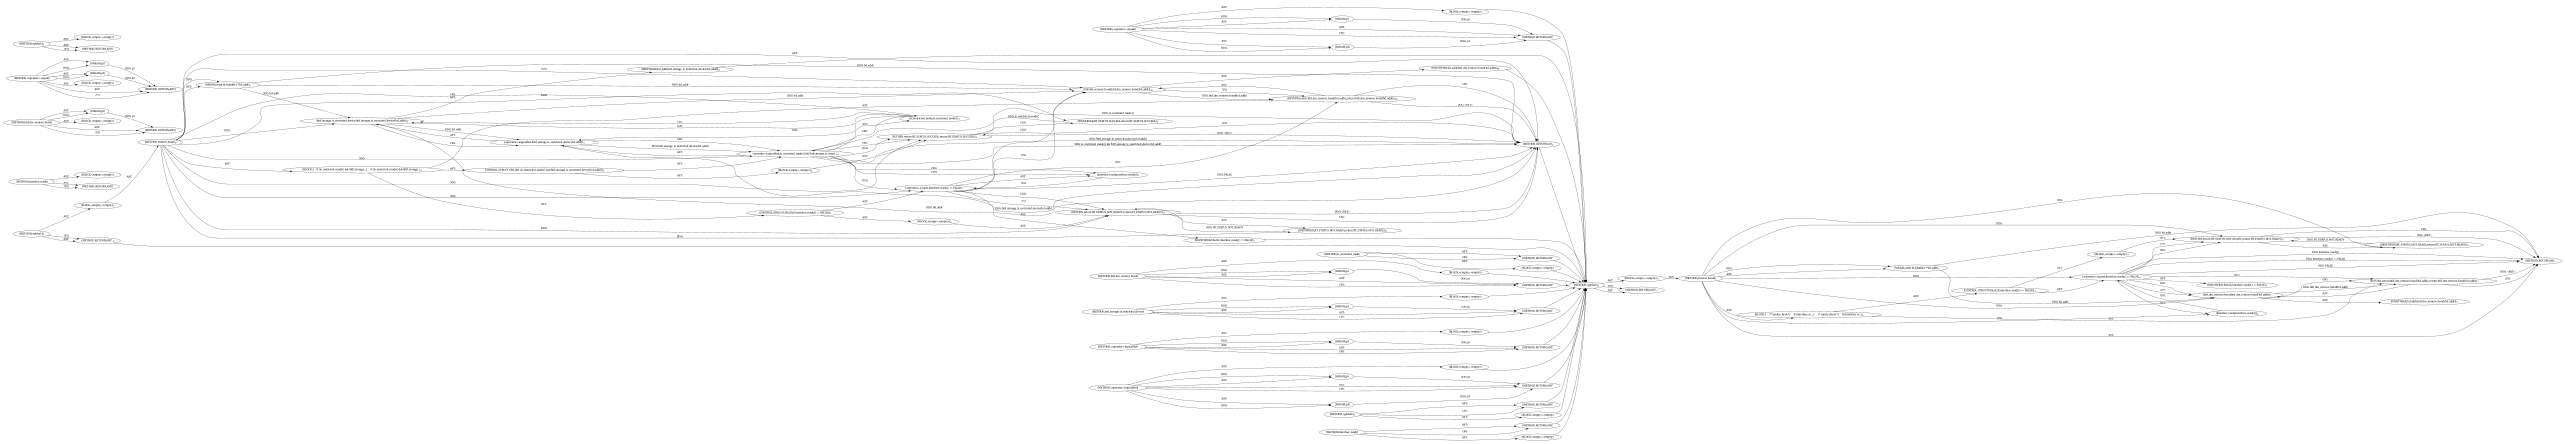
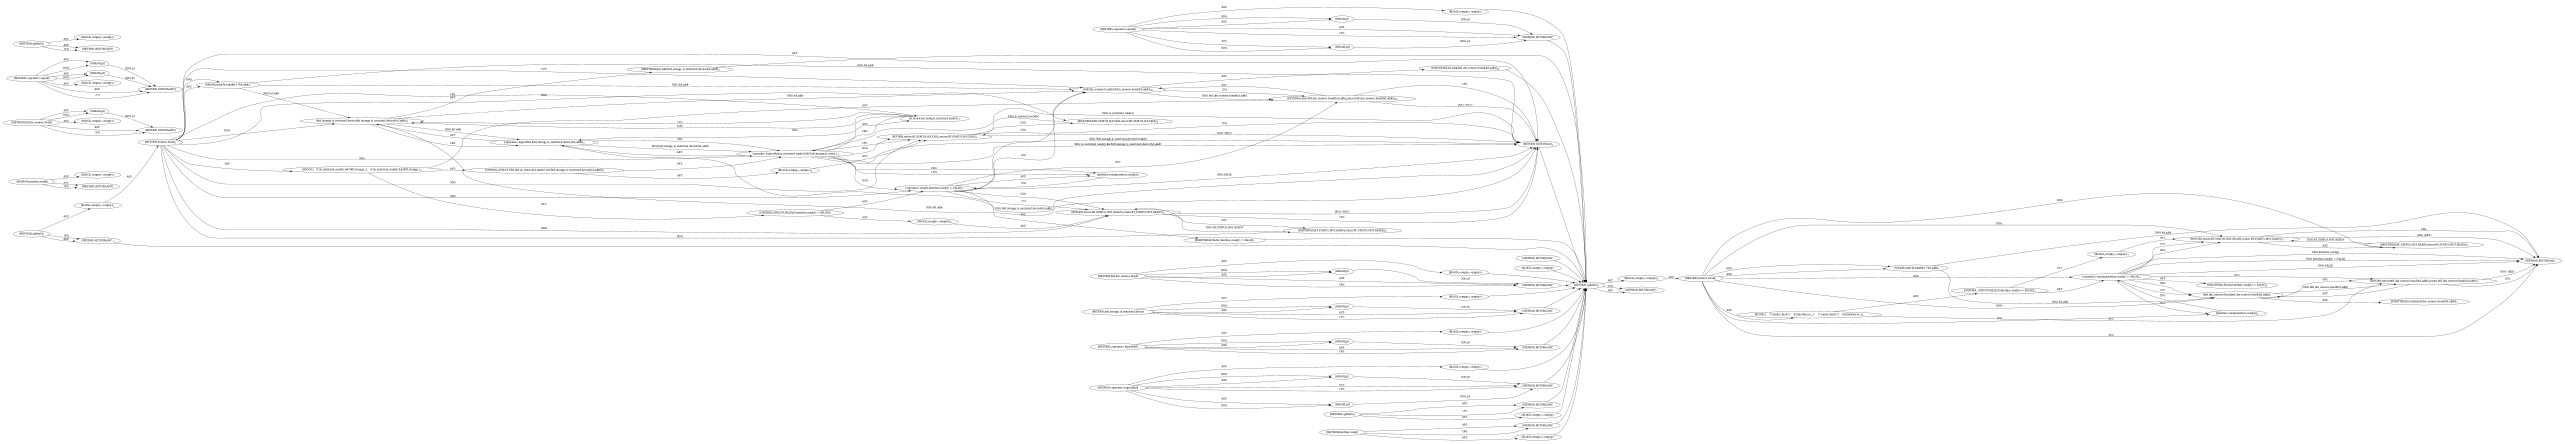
(1342, 254) -> none
